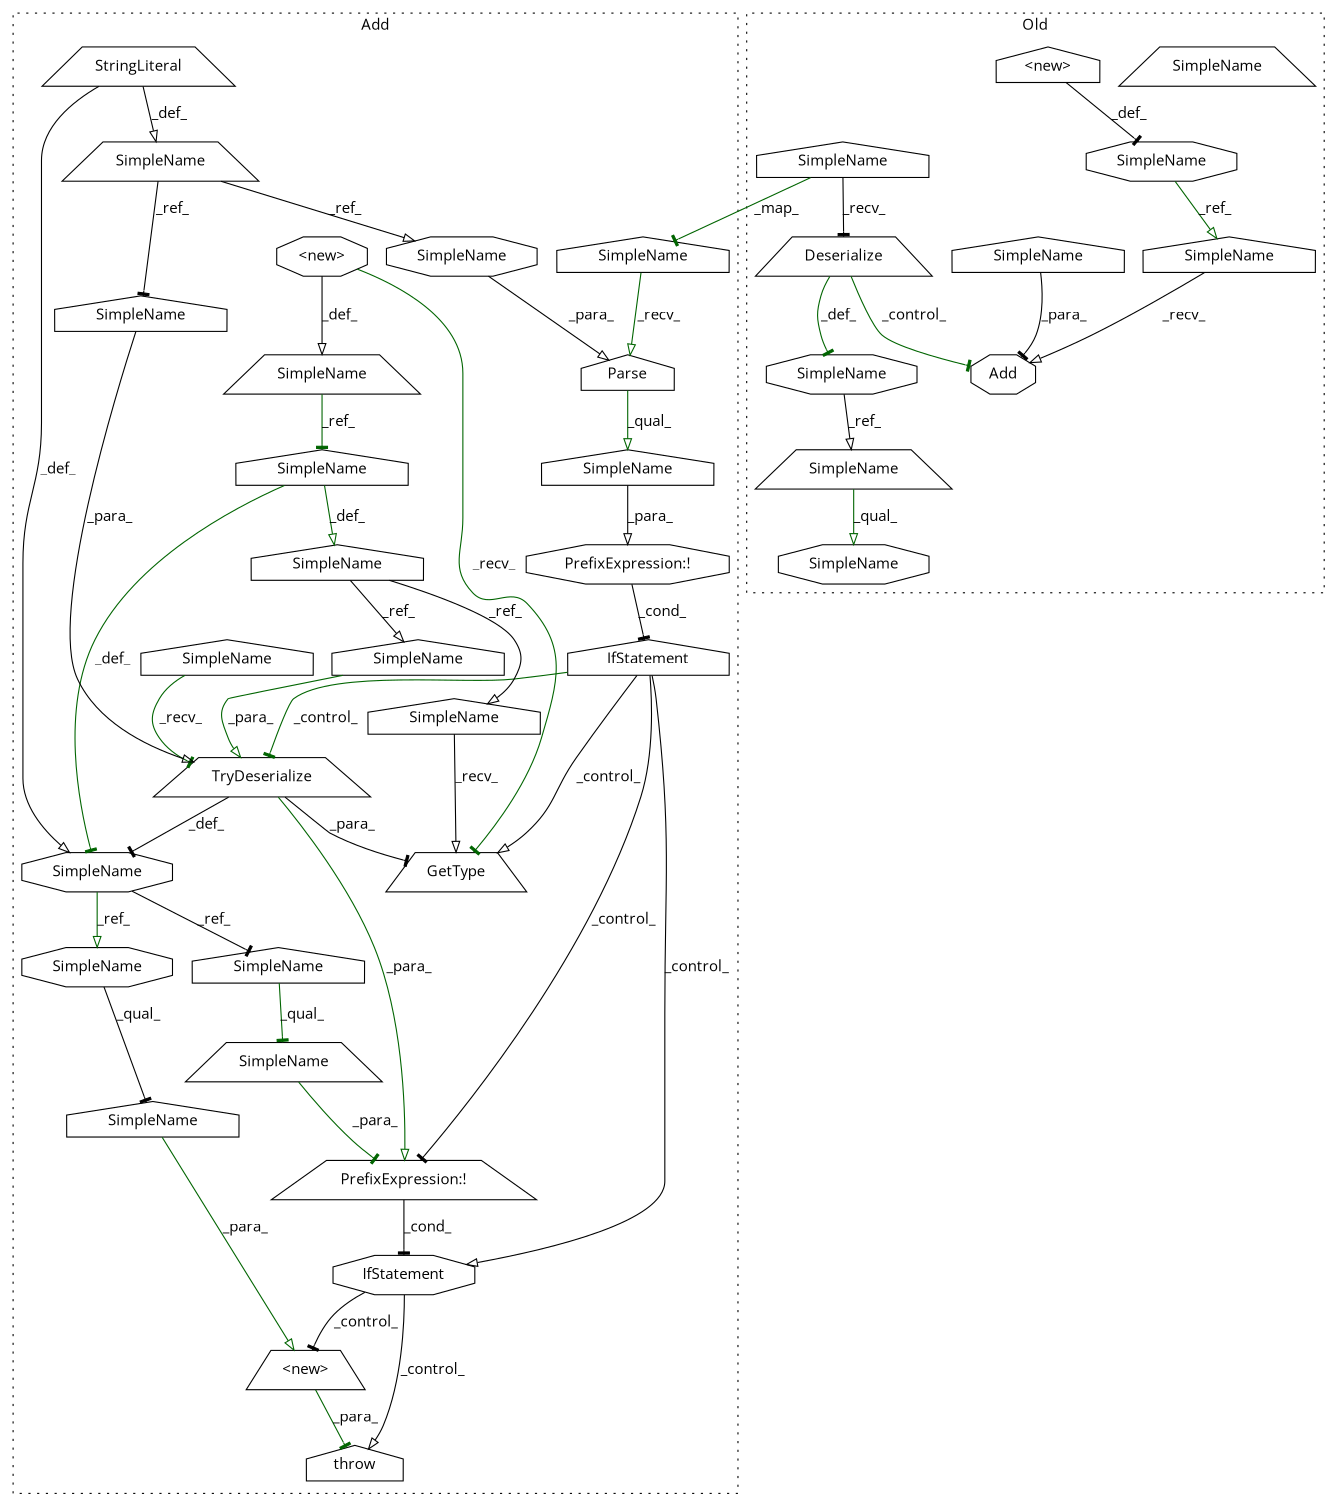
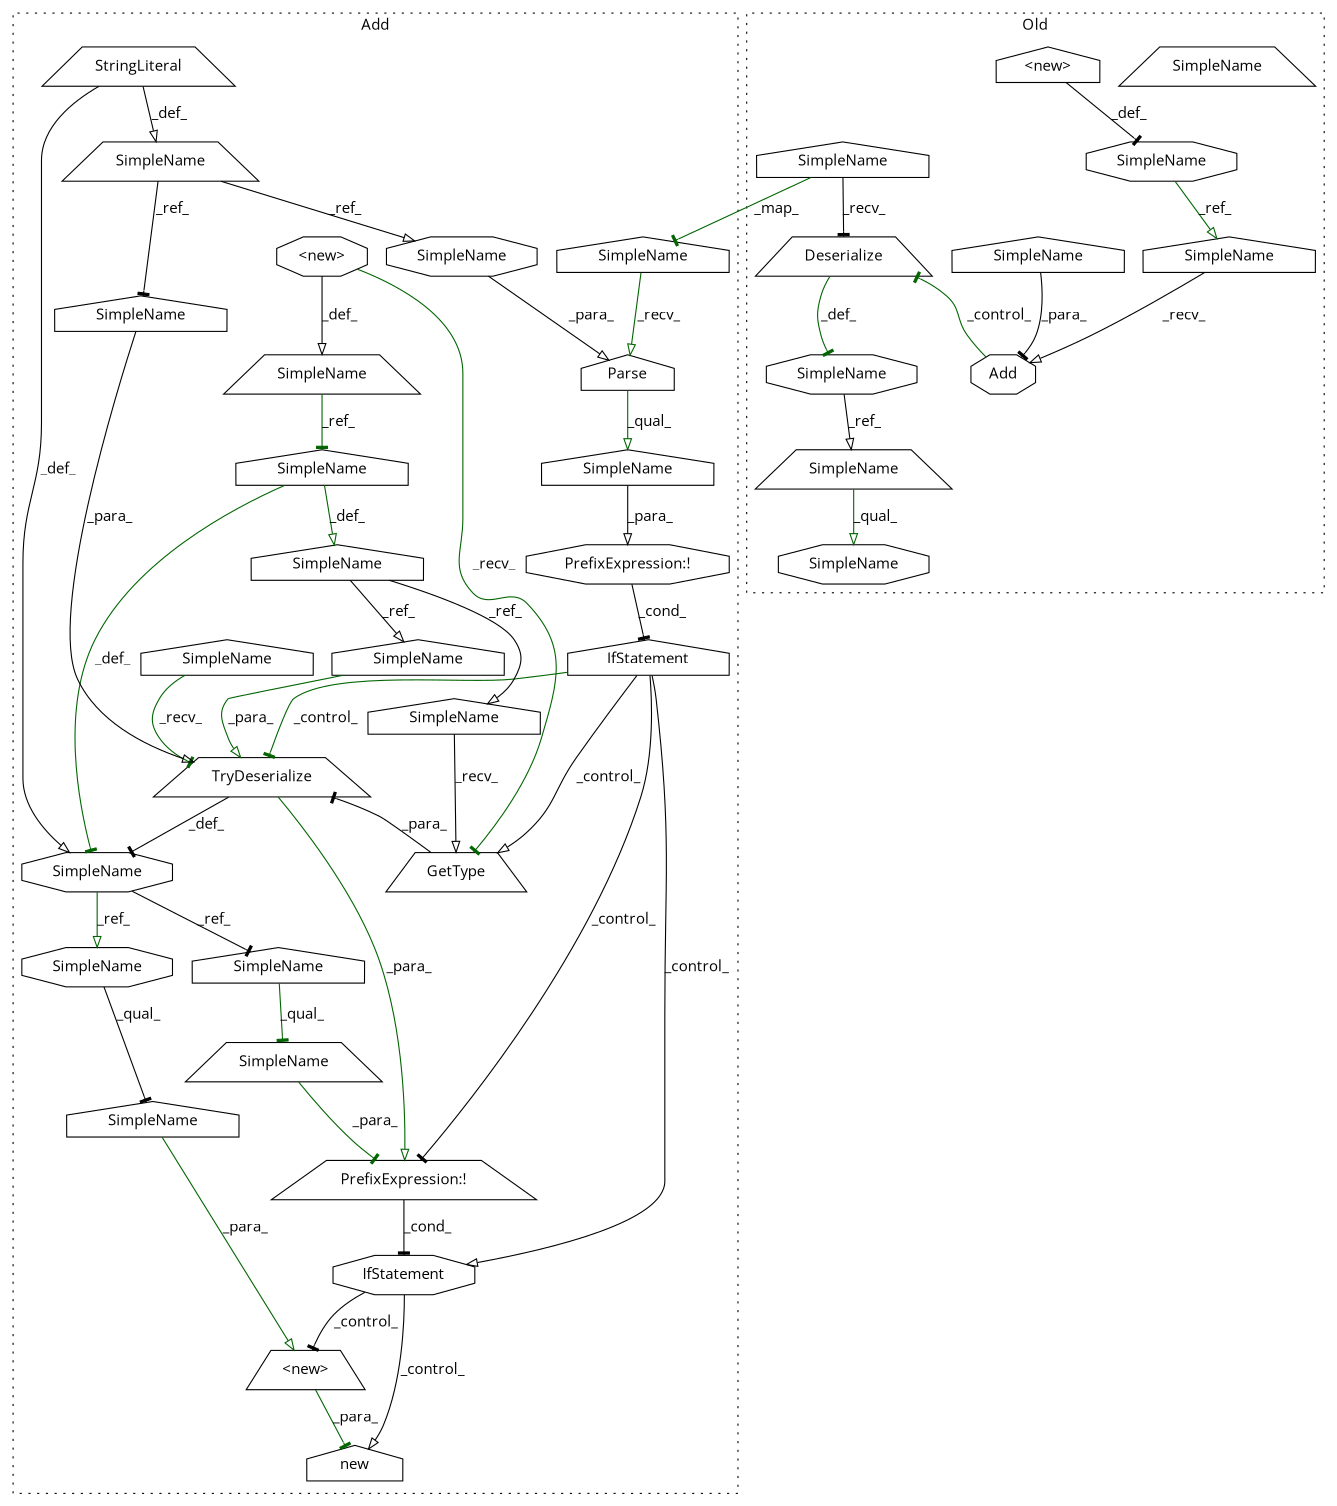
(891, 341) -> (958, 314)
(339, 838) -> (387, 821)
(355, 1465) -> (355, 1465)
